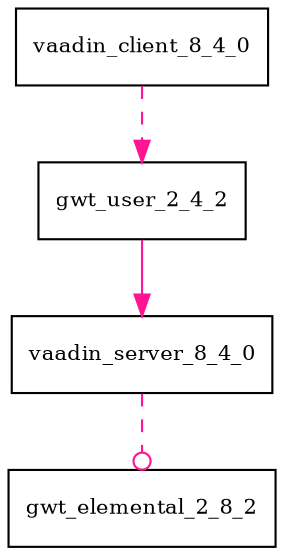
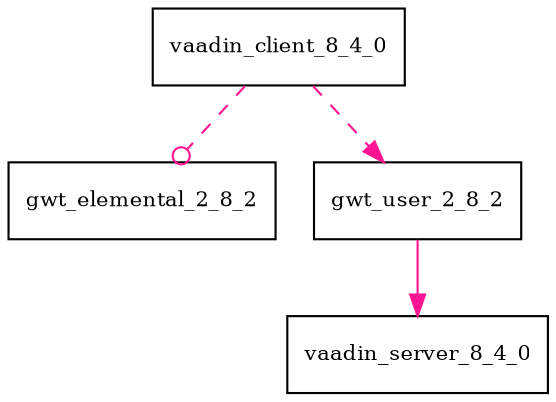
(142, 201) -> (418, 201)
(142, 423) -> (216, 118)
